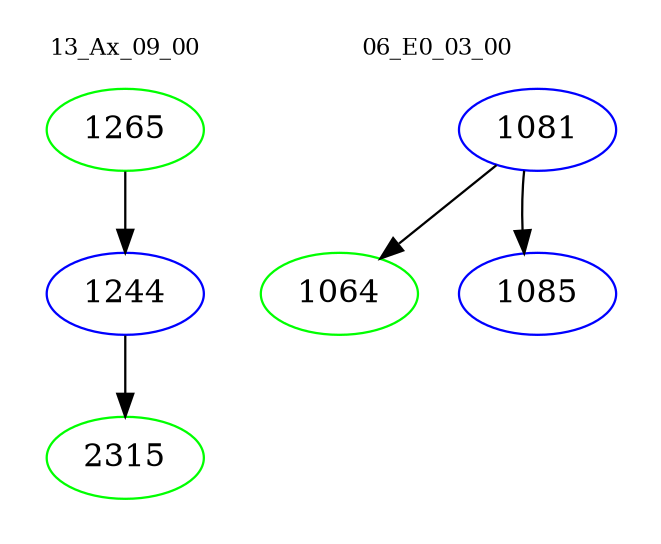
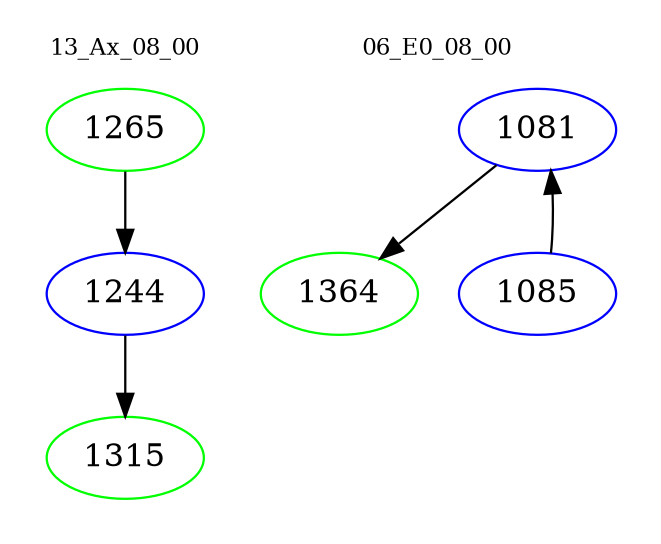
(125, 49) -> (125, 49)
(437, 49) -> (437, 49)
(522, 200) -> (553, 224)
(339, 294) -> (339, 294)
(125, 458) -> (125, 458)
